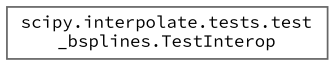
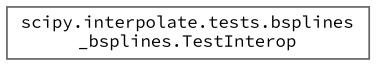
(167, 33) -> (188, 33)
